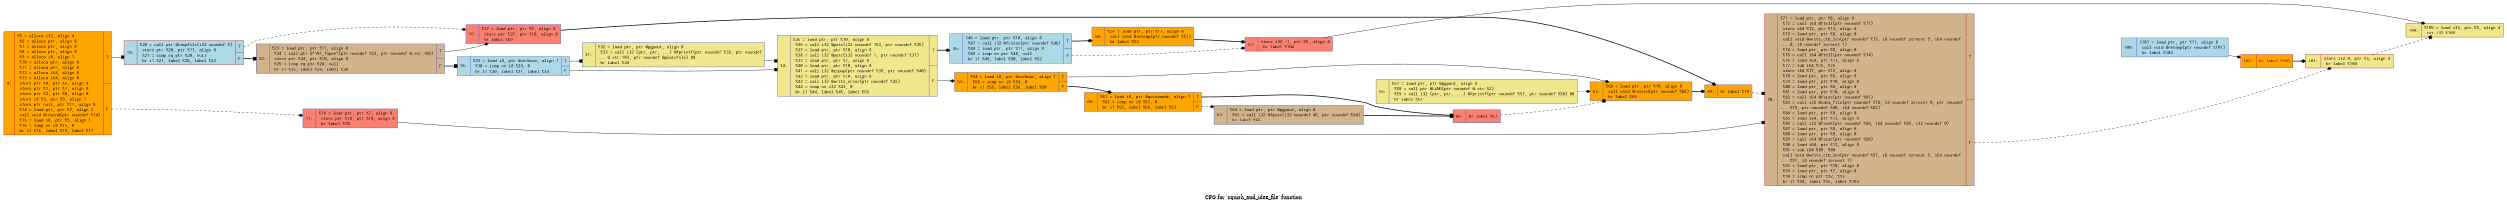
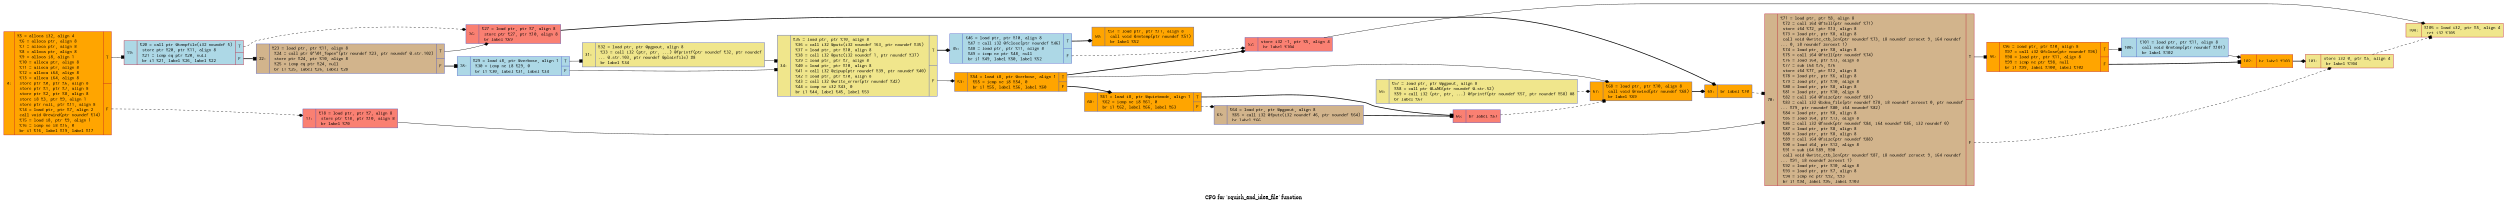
(1217, 40) -> (1154, 64)
none -> (2048, 57)
